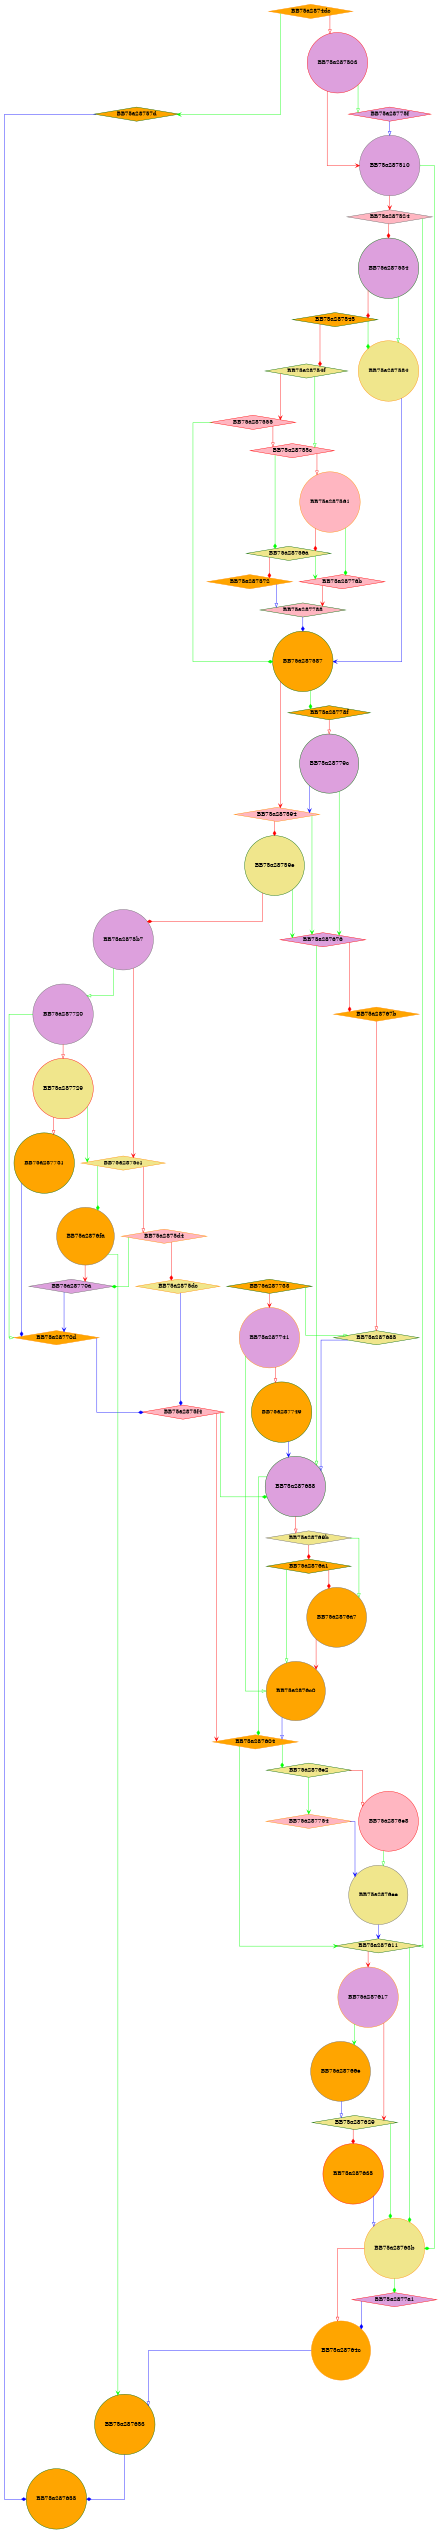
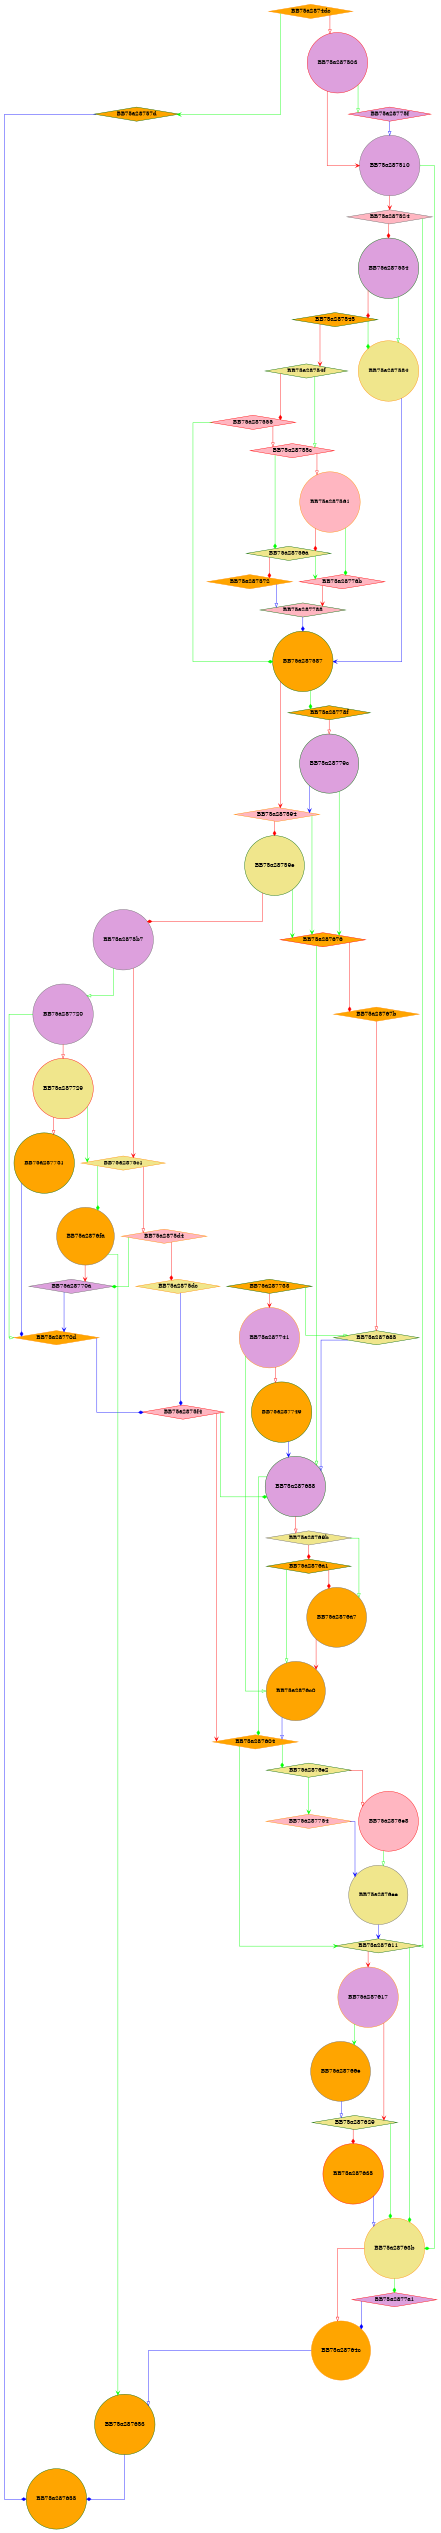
(320, 343) -> (320, 343)
(280, 395) -> (280, 394)
(323, 940) -> (323, 940)
